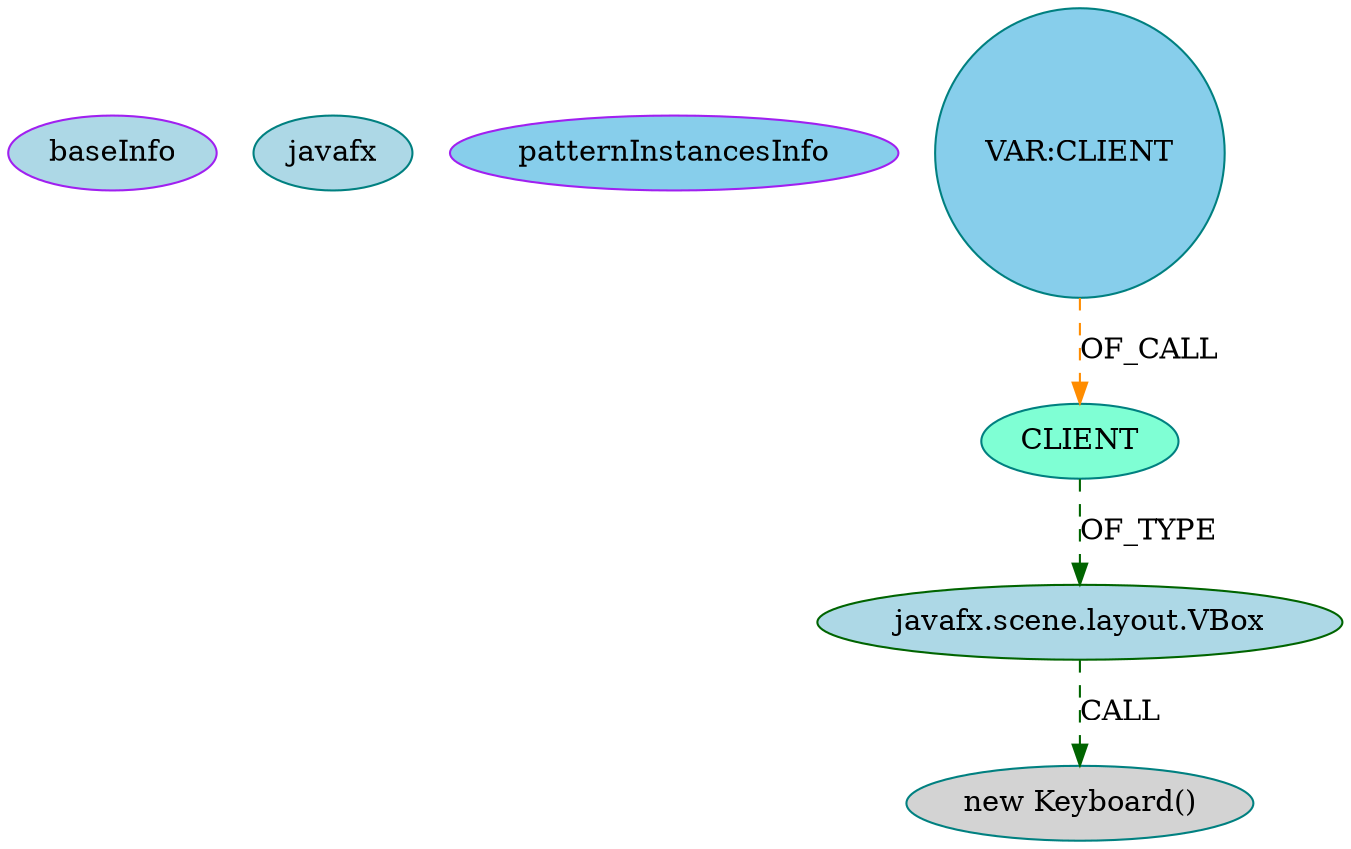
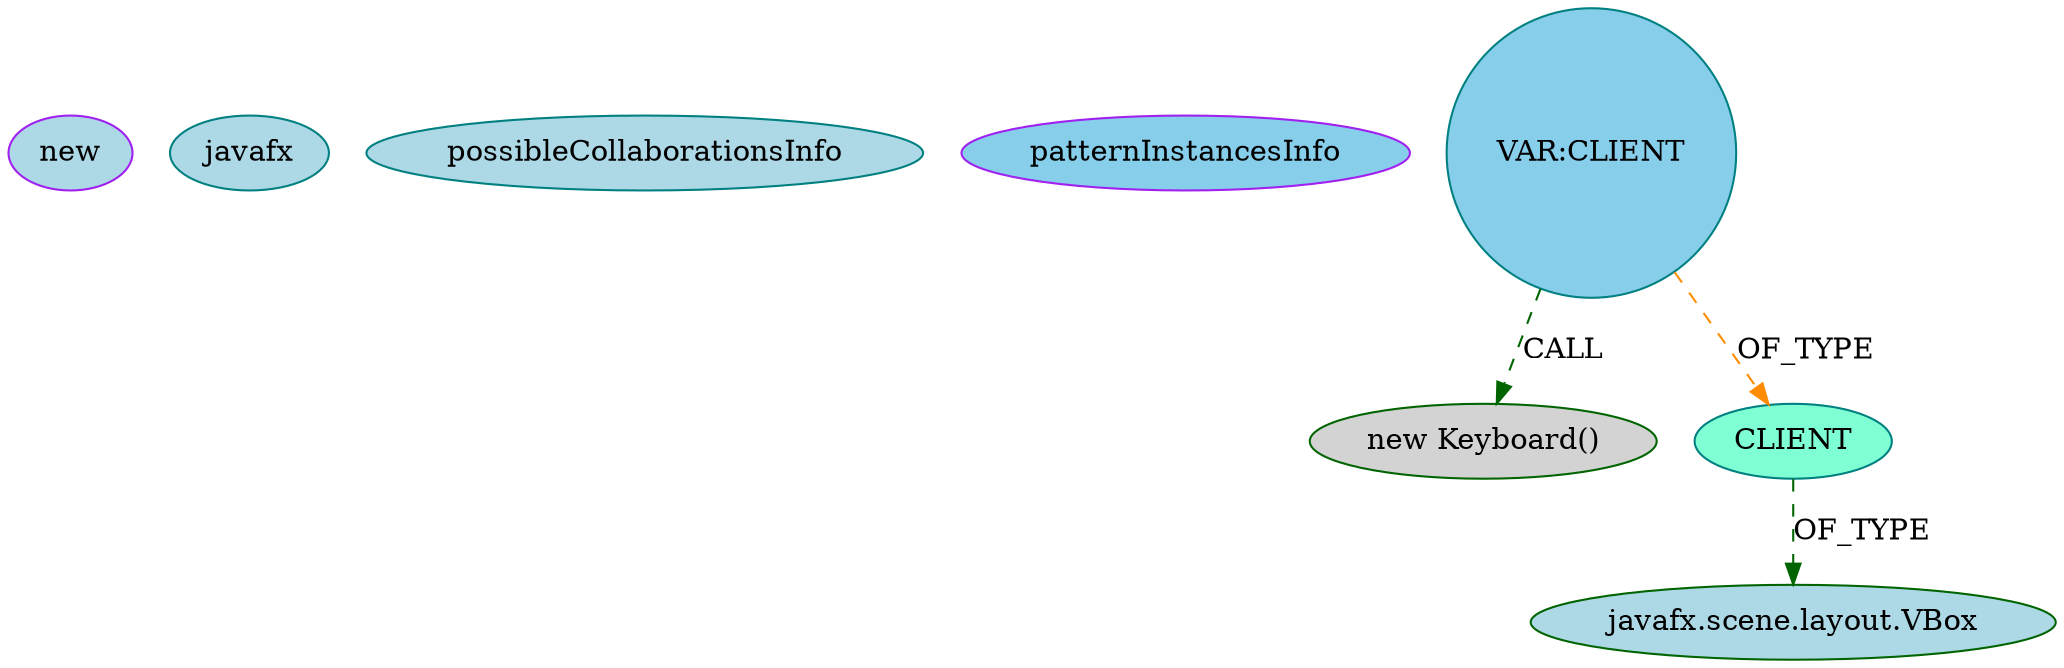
(112, 153) -> (71, 153)
none -> (645, 153)
(1150, 351) -> (1807, 351)
(1080, 702) -> (1522, 336)
(1080, 803) -> (1483, 441)
